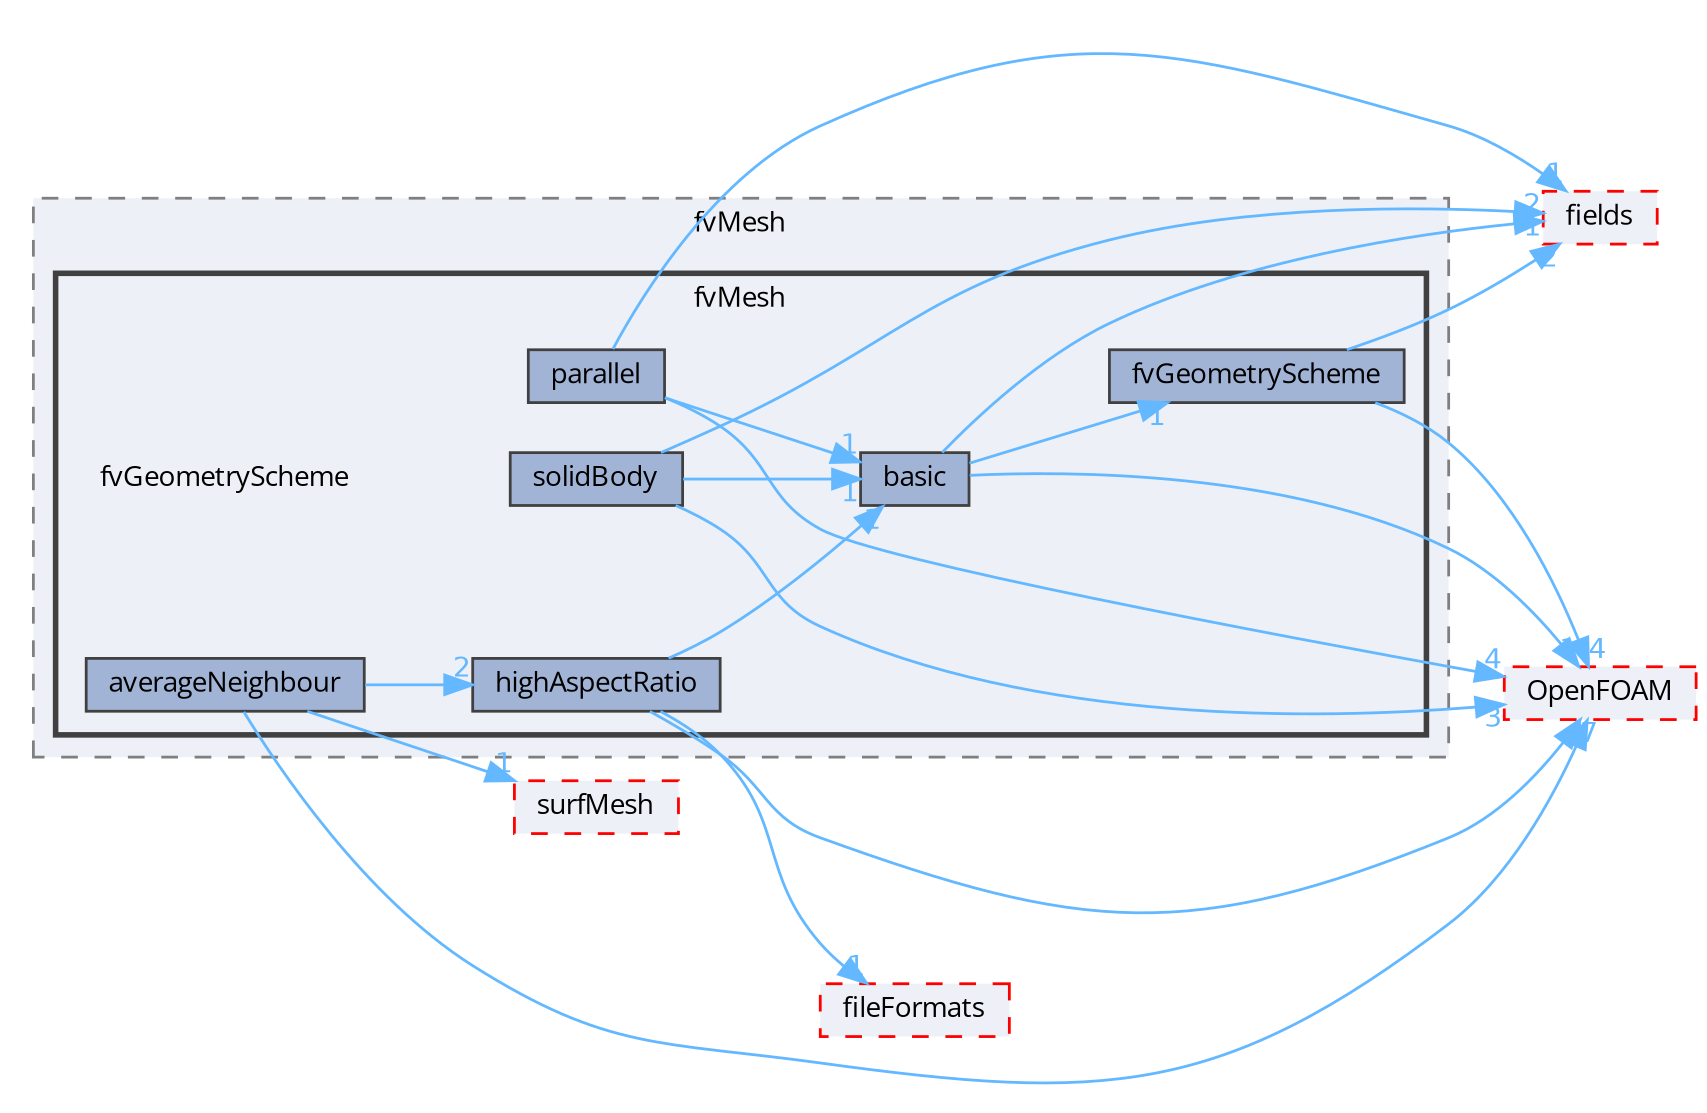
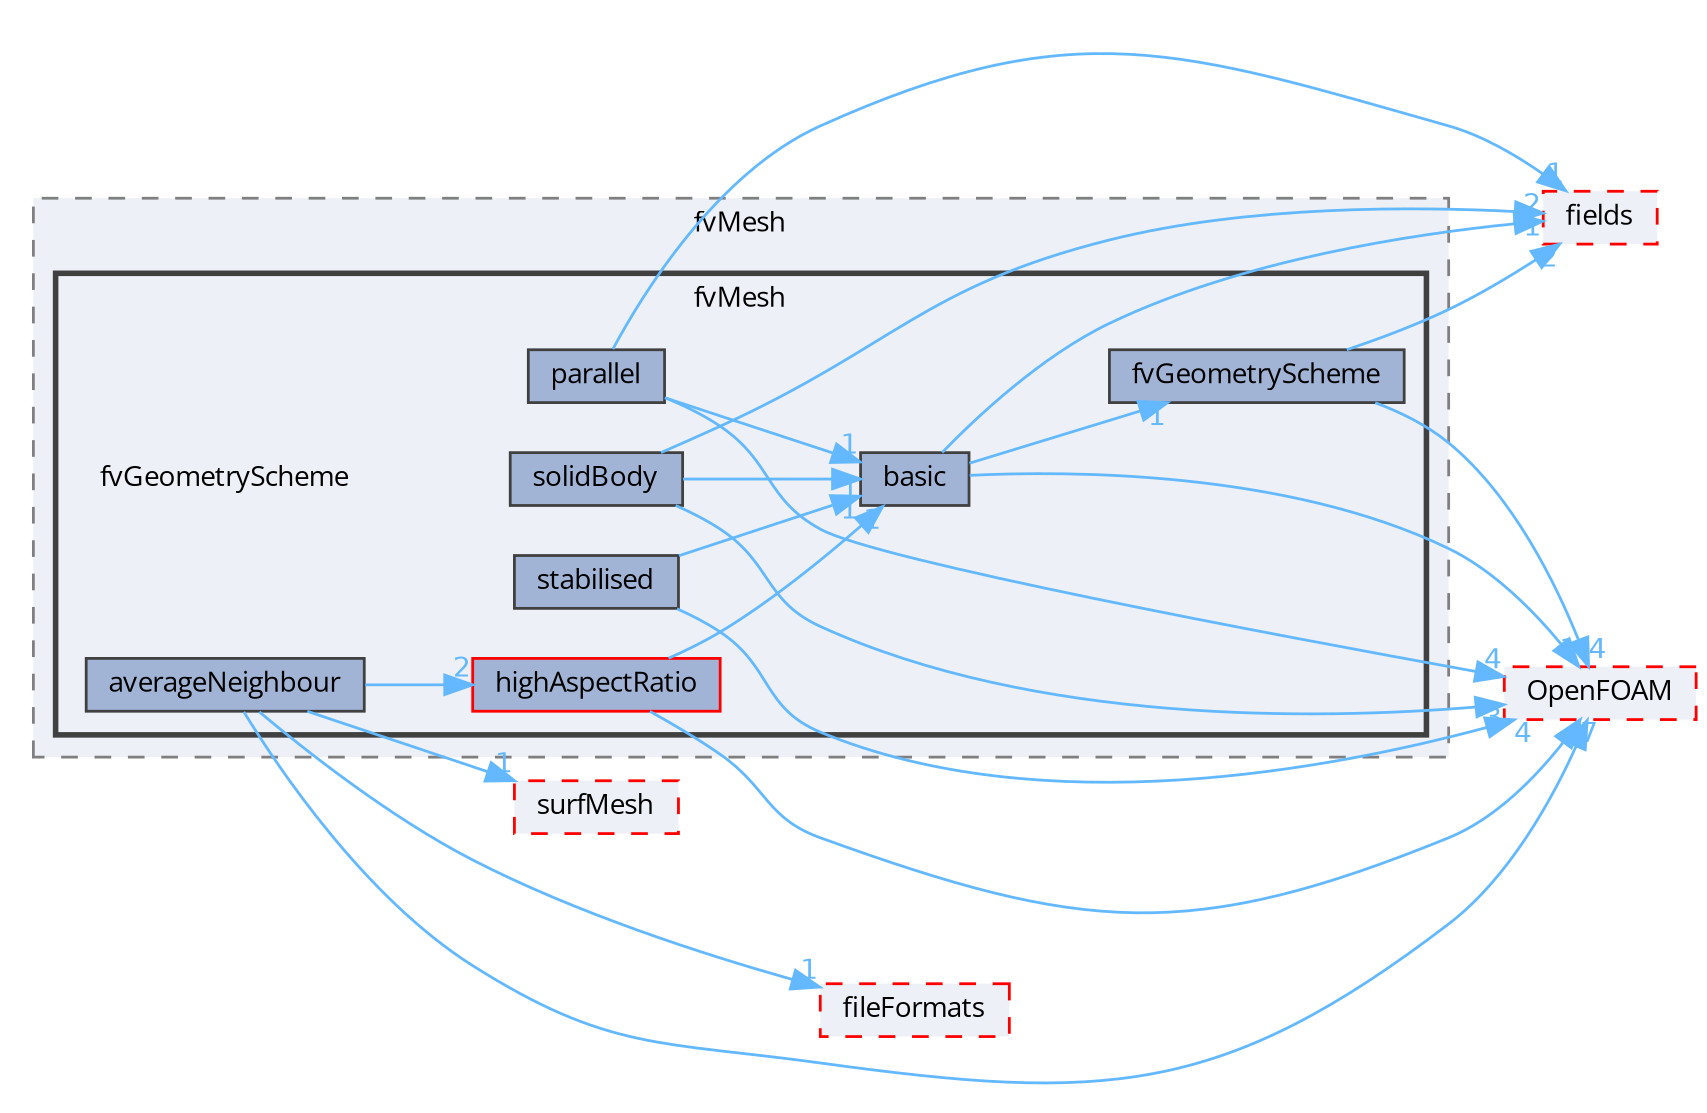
none -> (596, 582)
(596, 685) -> (596, 685)
(765, 828) -> (510, 878)
